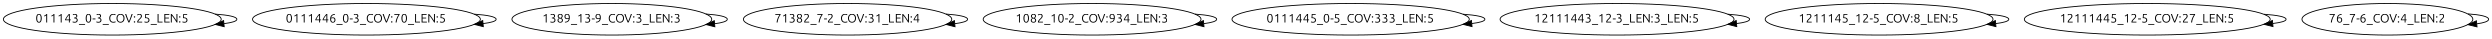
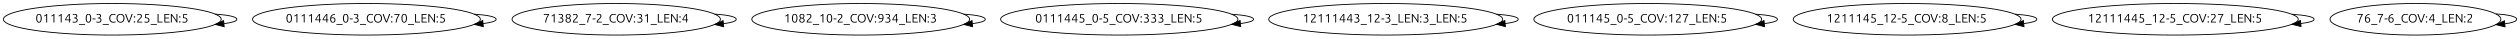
(612, 19) -> none
none -> (1648, 19)
